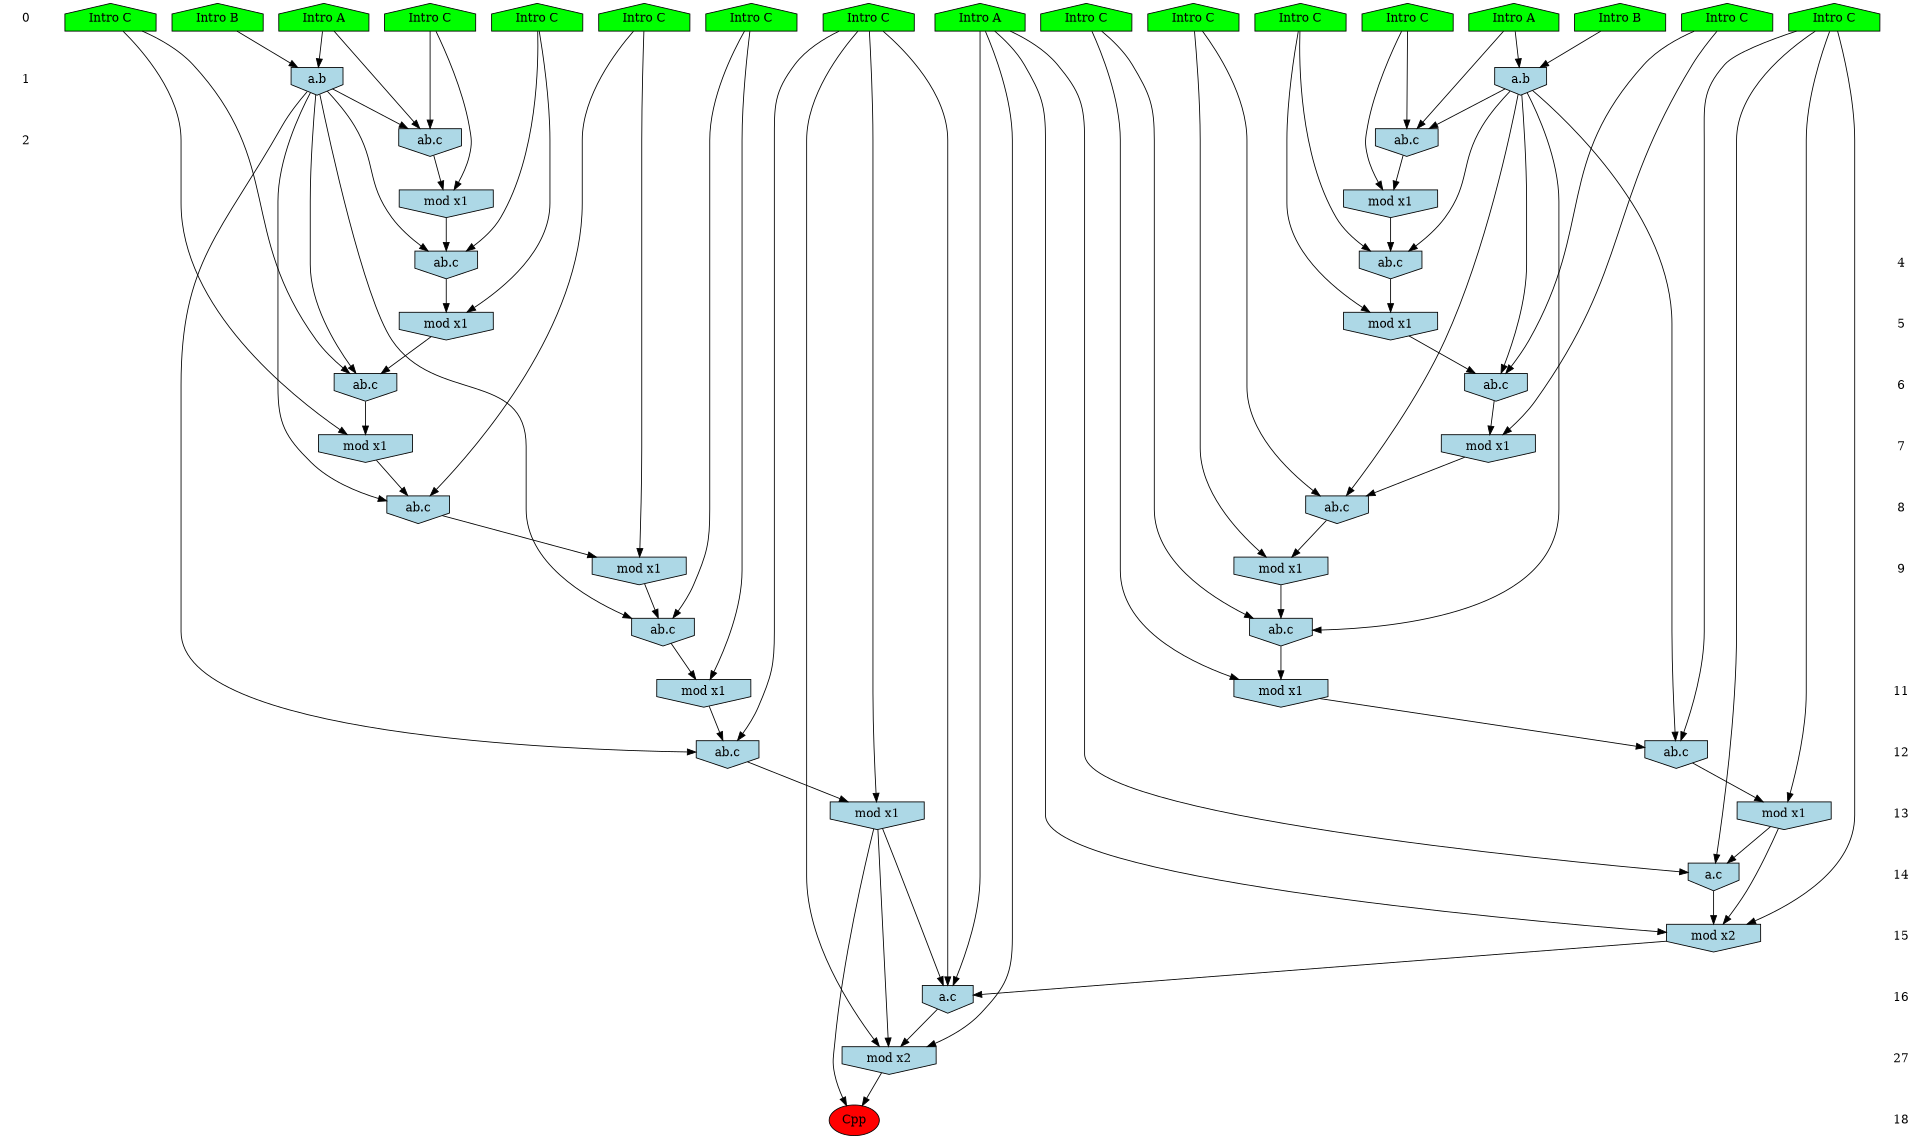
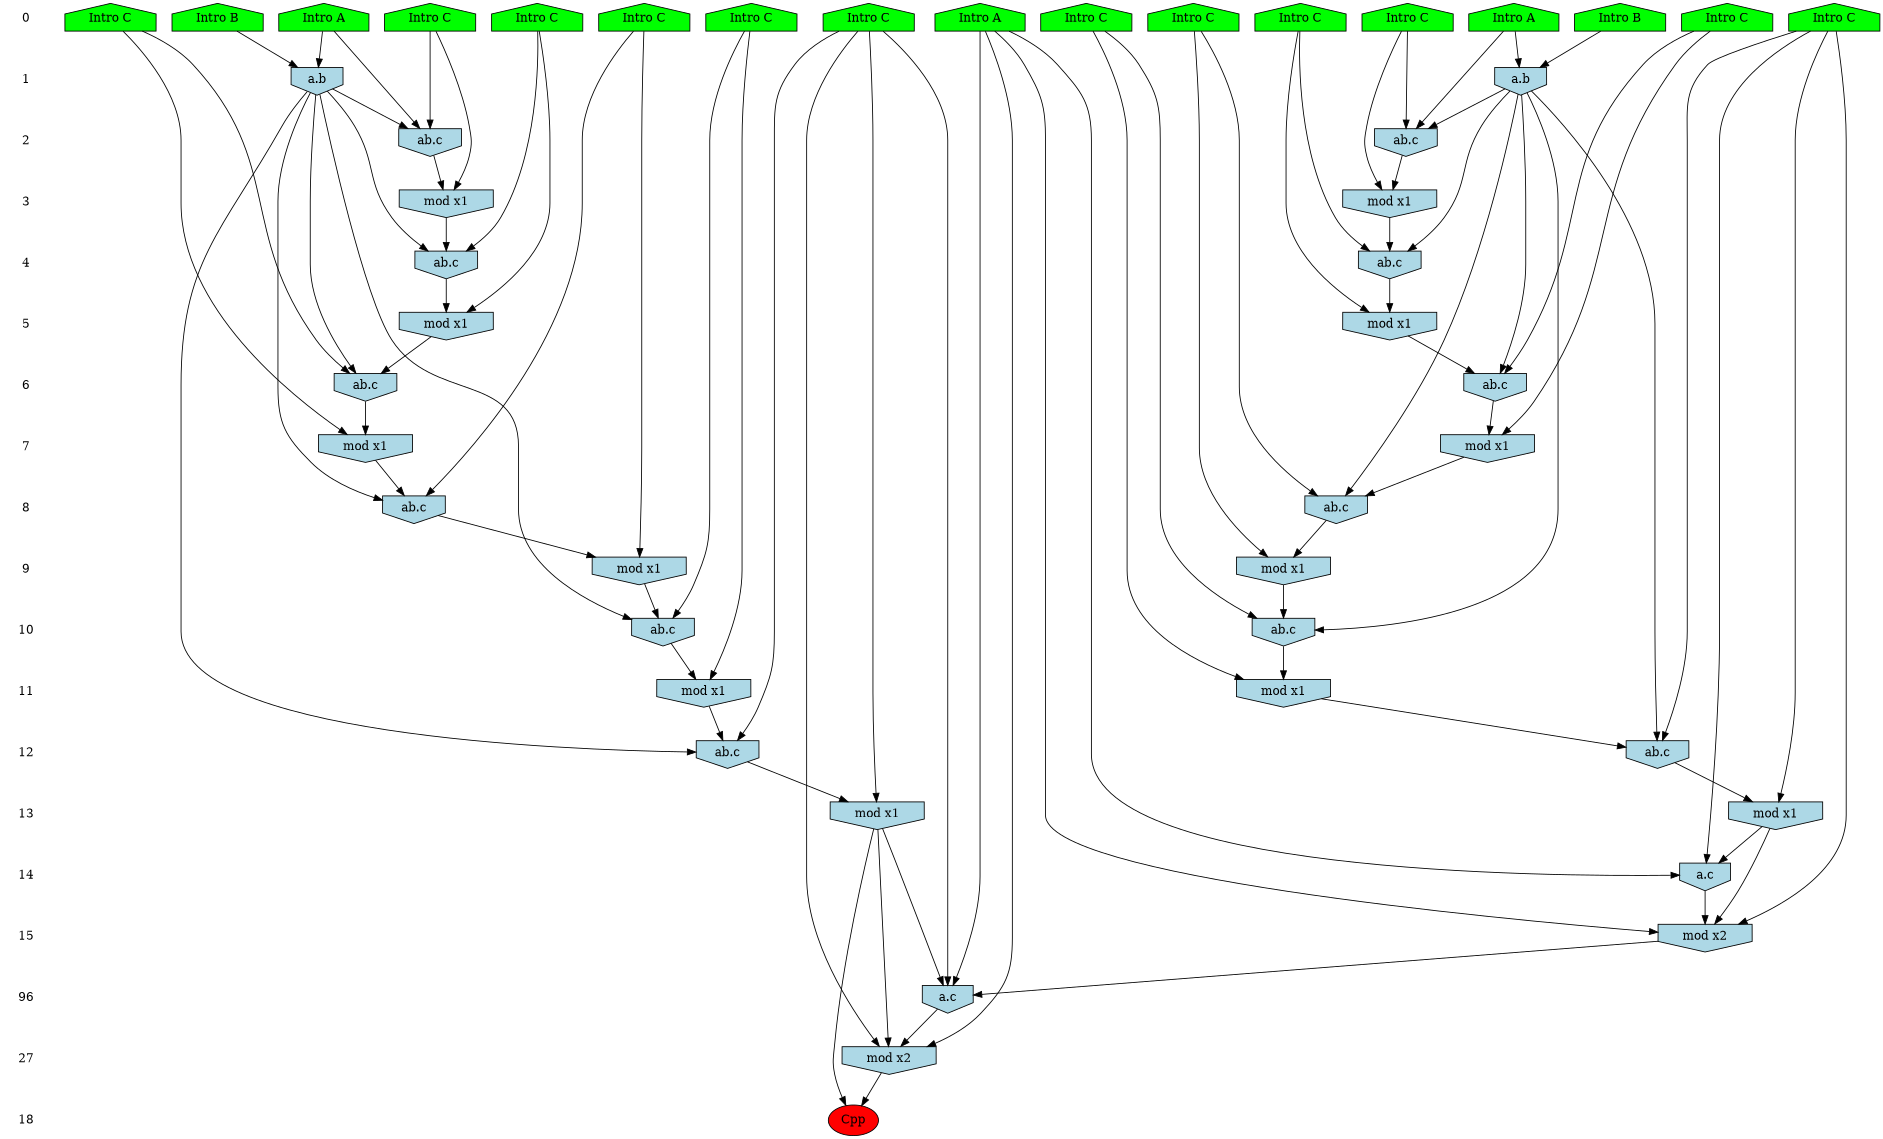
none -> (26, 202)
none -> (26, 631)
(1901, 998) -> (26, 998)
